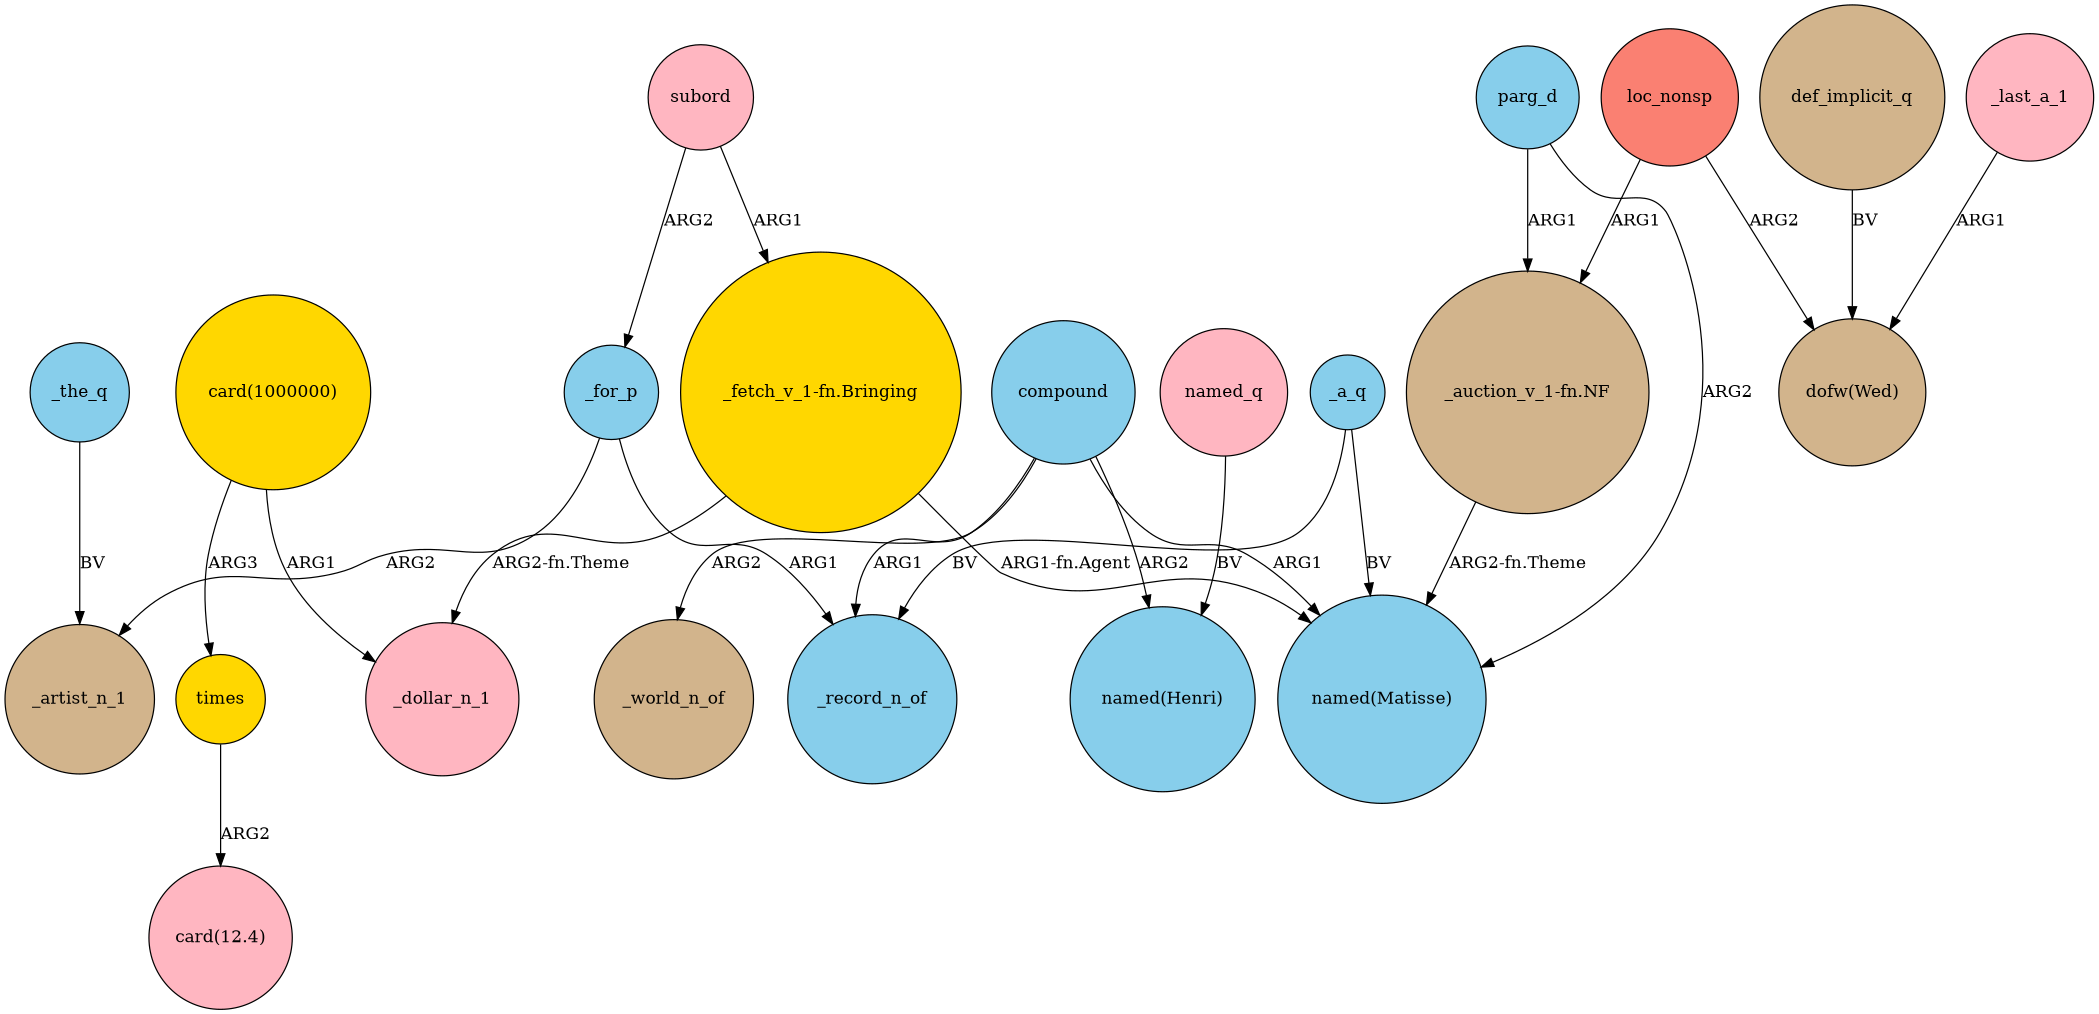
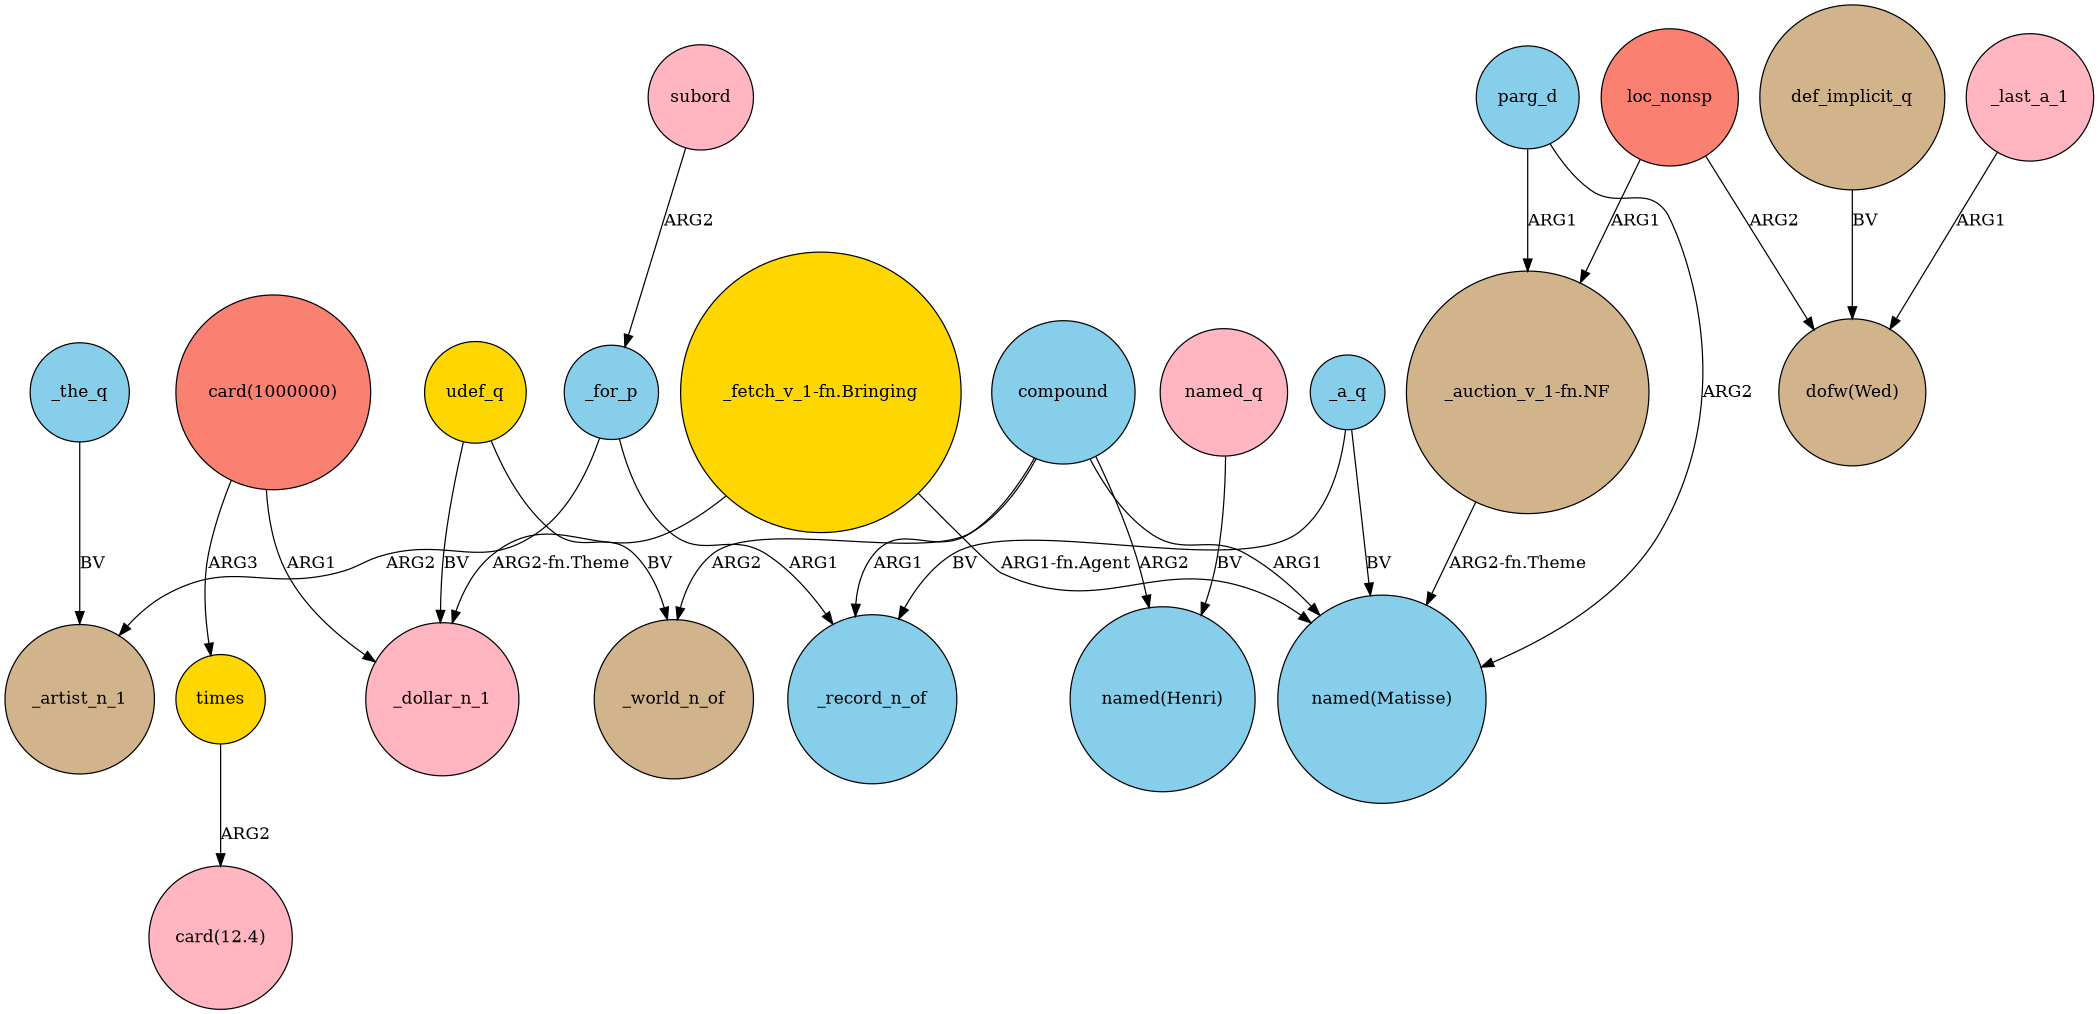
(742, 198) -> none
(273, 392) -> (273, 392)
none -> (475, 392)
